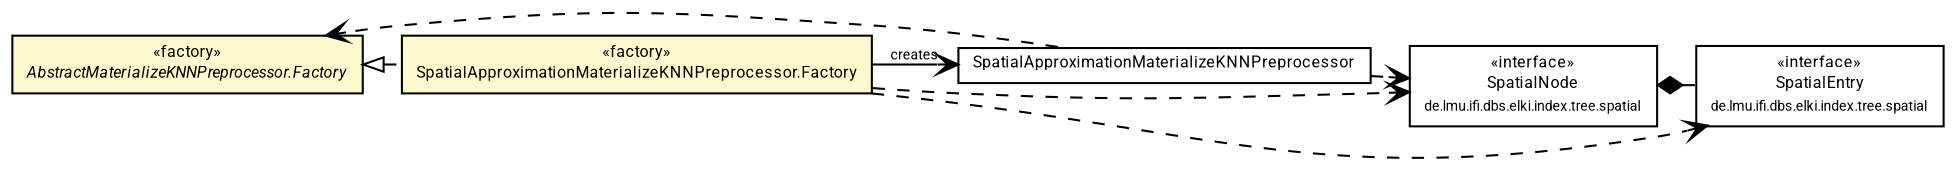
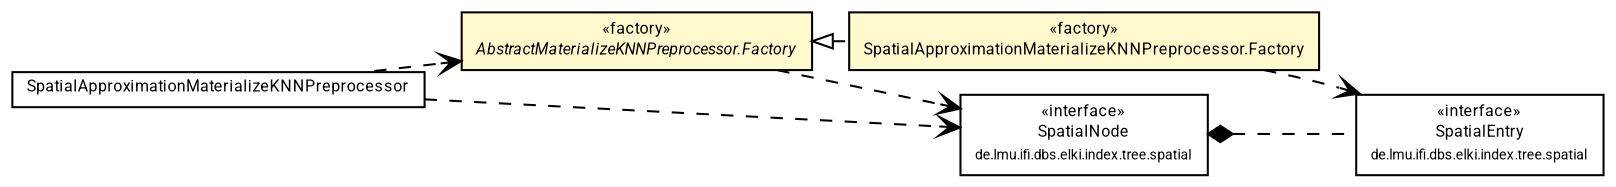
(905, 65) -> none
(1131, 98) -> (859, 87)
